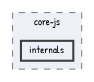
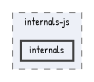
(47, 23) -> (47, 23)
